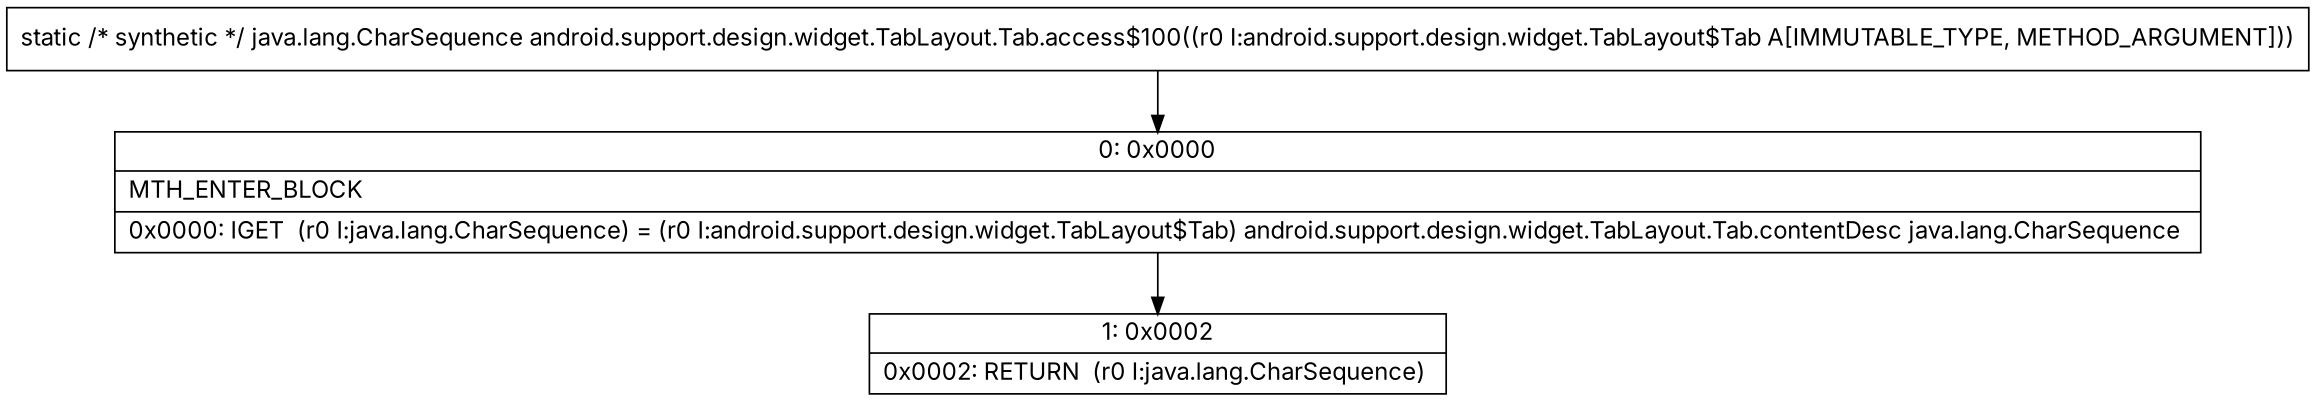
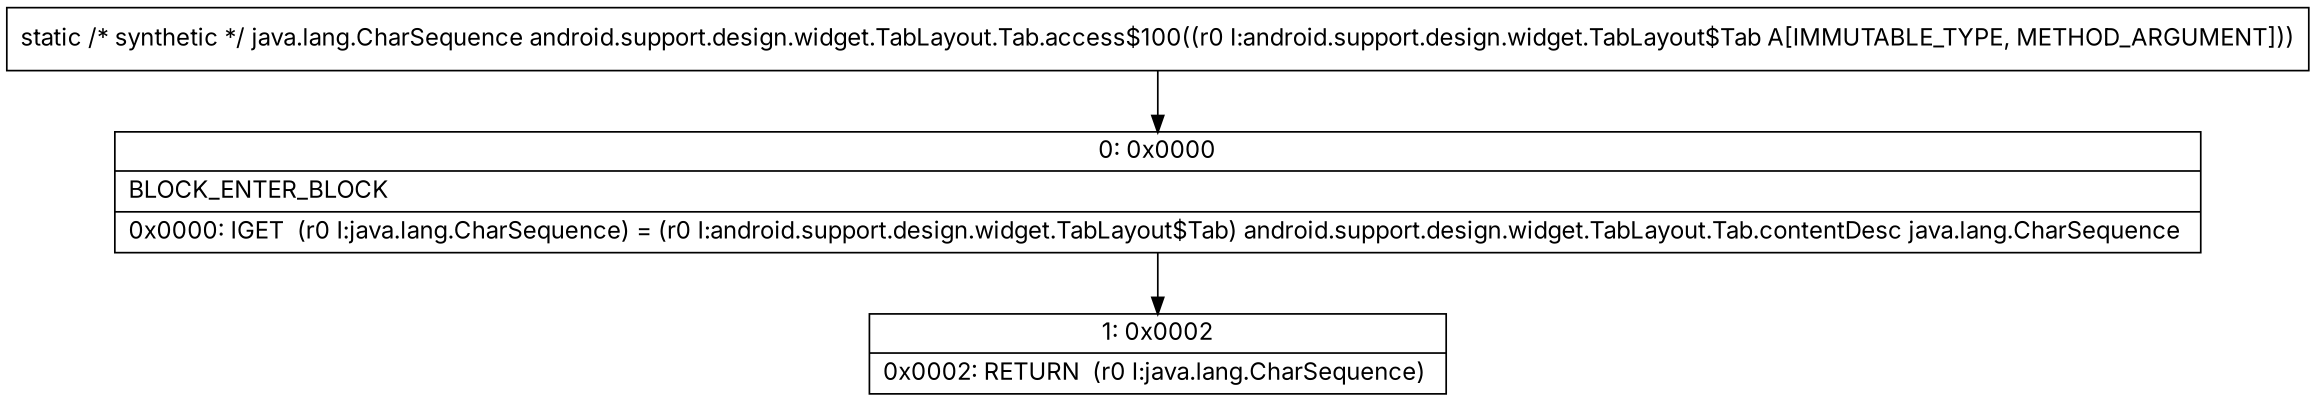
(247, 191) -> (259, 191)
